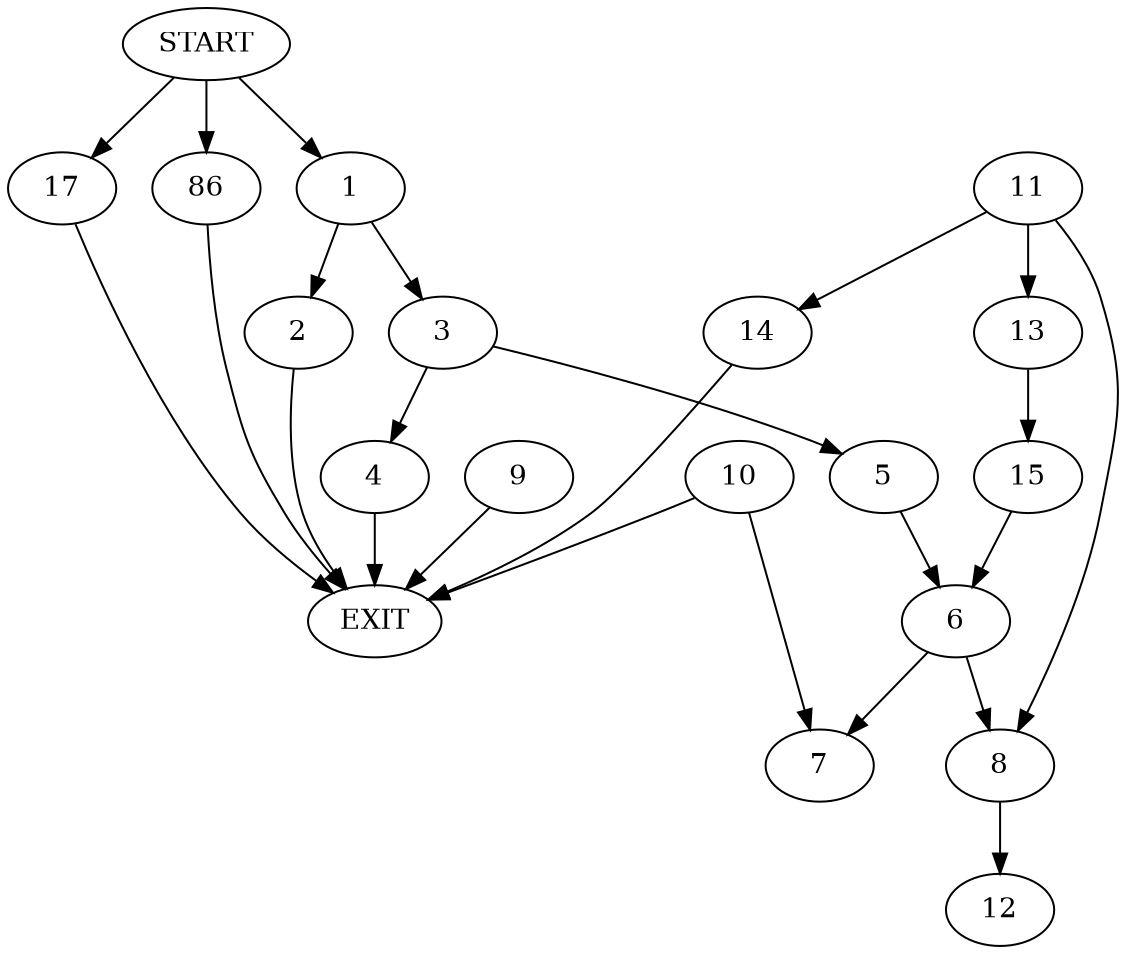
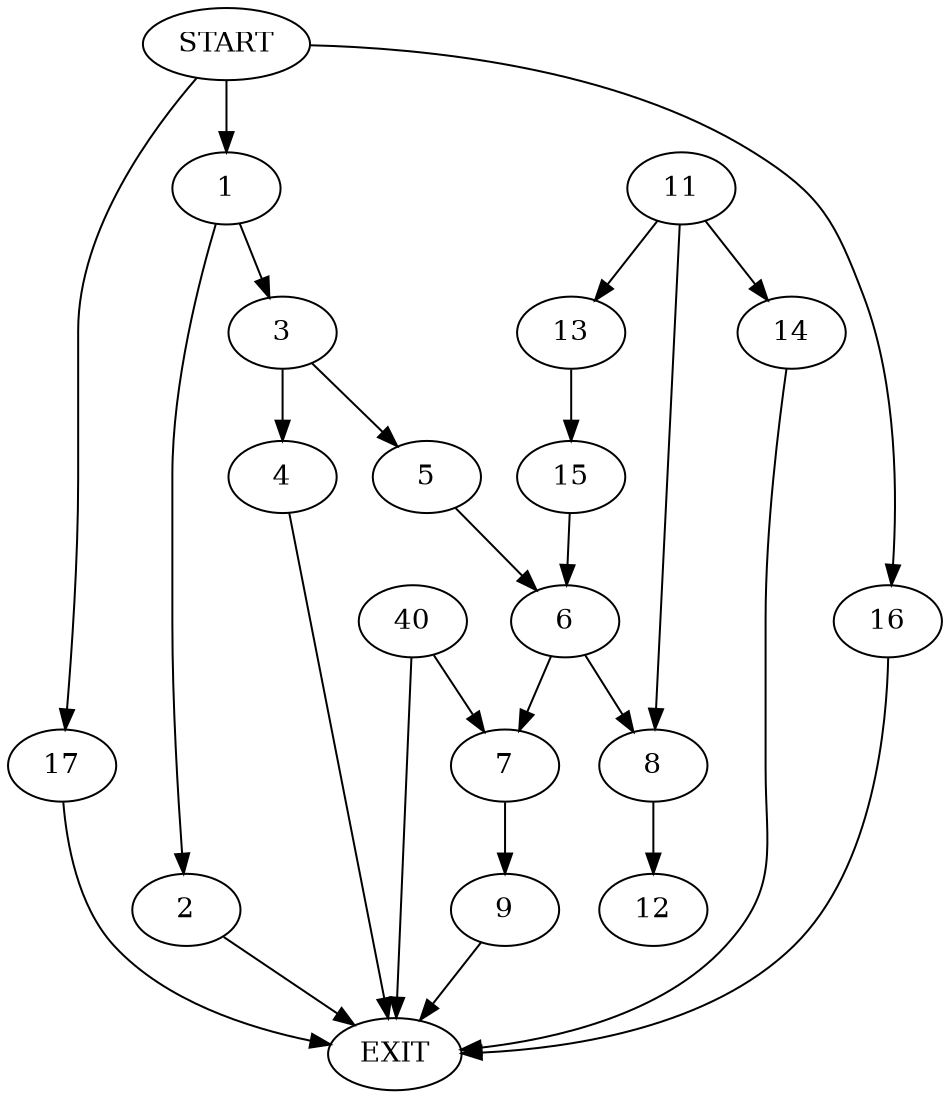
(206, 188) -> (888, 621)
(740, 477) -> (413, 621)
none -> (505, 828)
